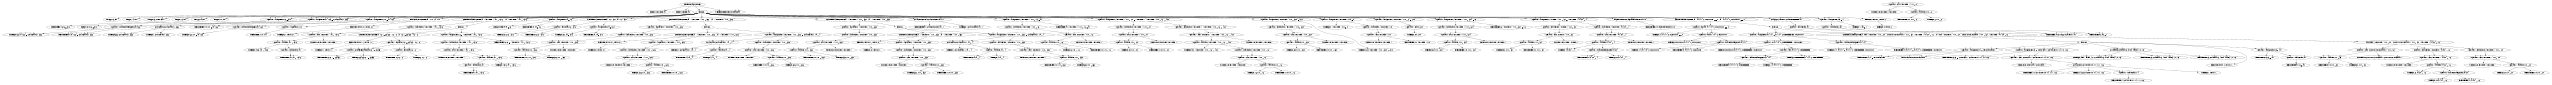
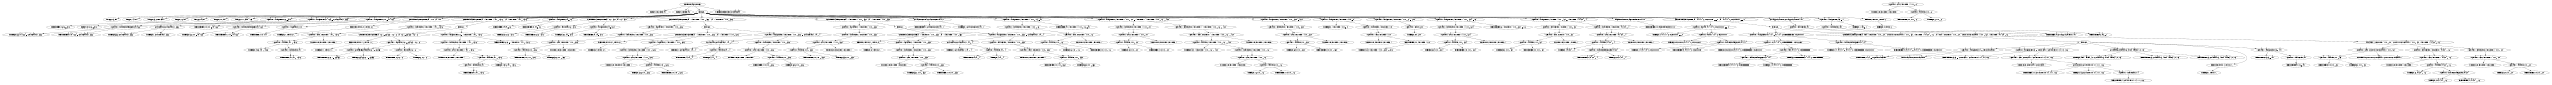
none -> (245, 20)
(426, 20) -> (426, 20)
(1630, 20) -> (1630, 20)
(1787, 20) -> (1787, 20)
(502, 27) -> (502, 27)
(972, 27) -> (972, 27)
(1333, 34) -> (1397, 46)
none -> (227, 35)
(1872, 58) -> (1872, 58)
(2152, 69) -> (2216, 69)
